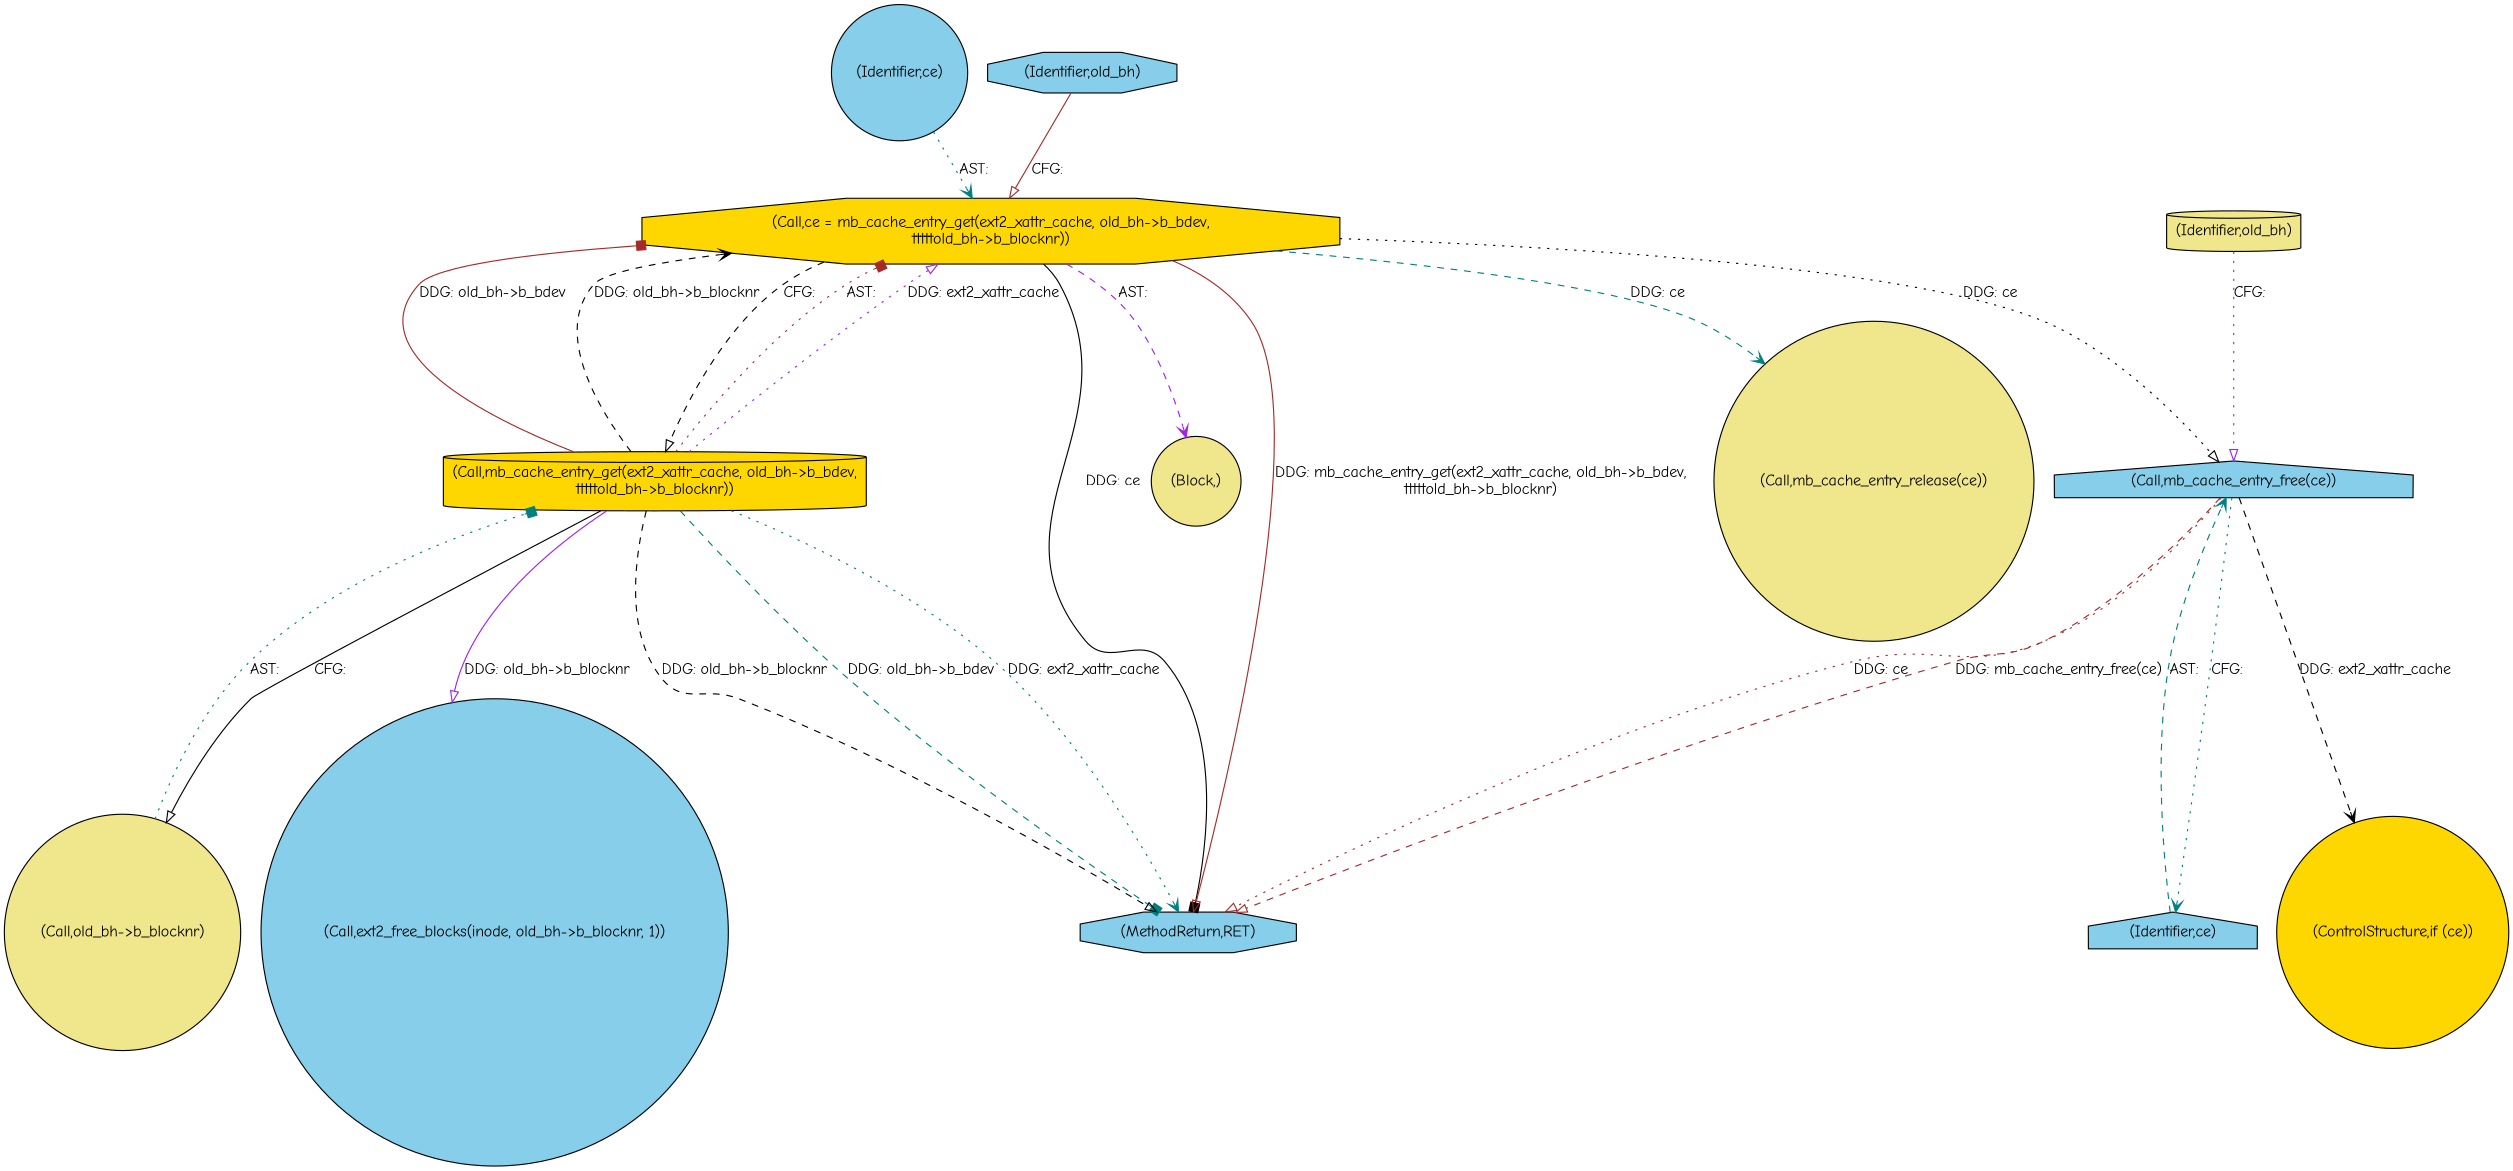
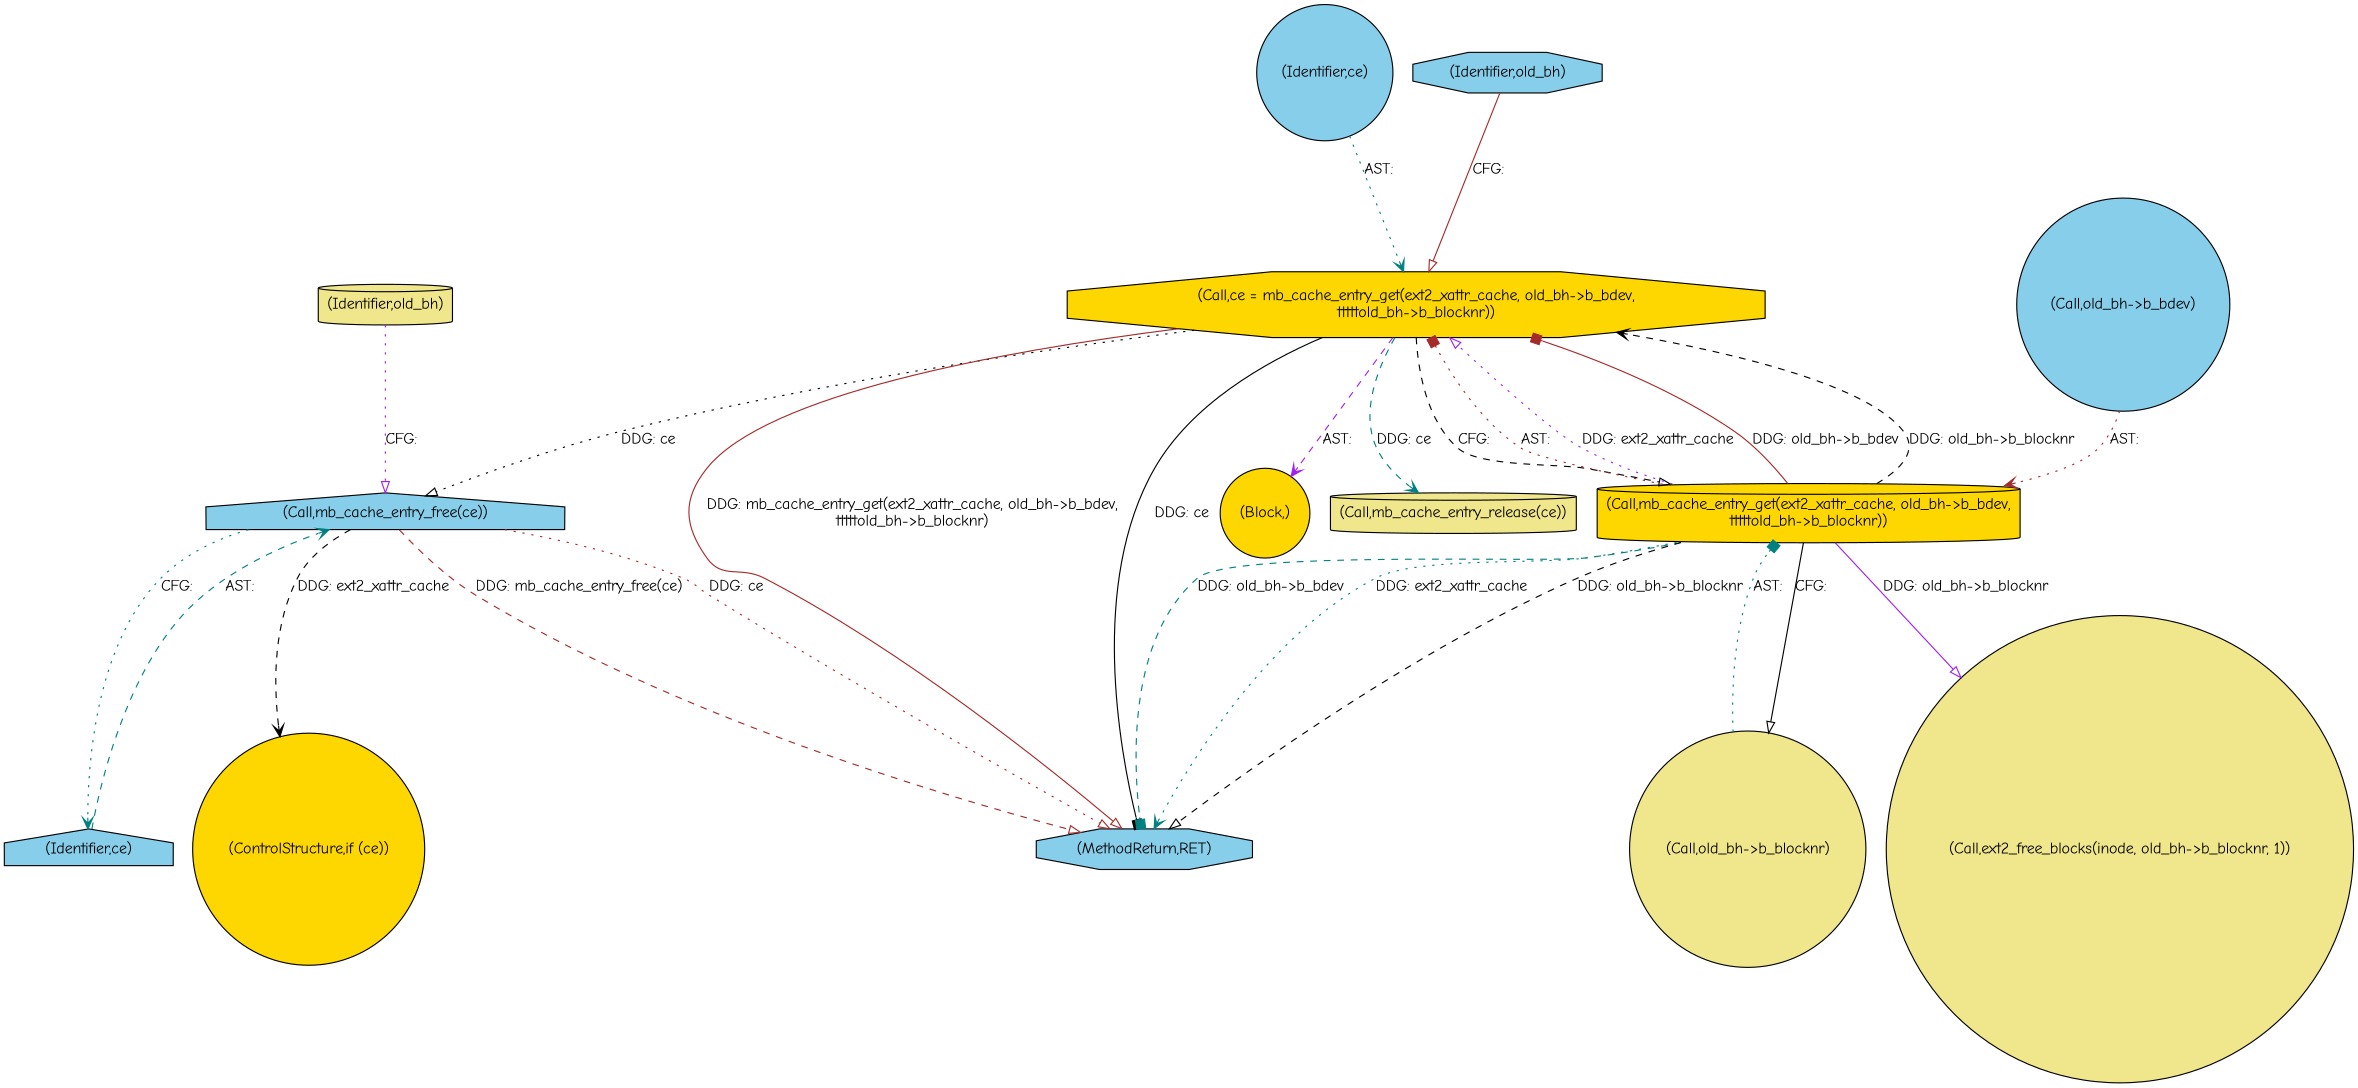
none -> (2123, 305)
(1196, 481) -> (1265, 513)
(1874, 481) -> (1453, 513)
(495, 932) -> (2120, 849)
